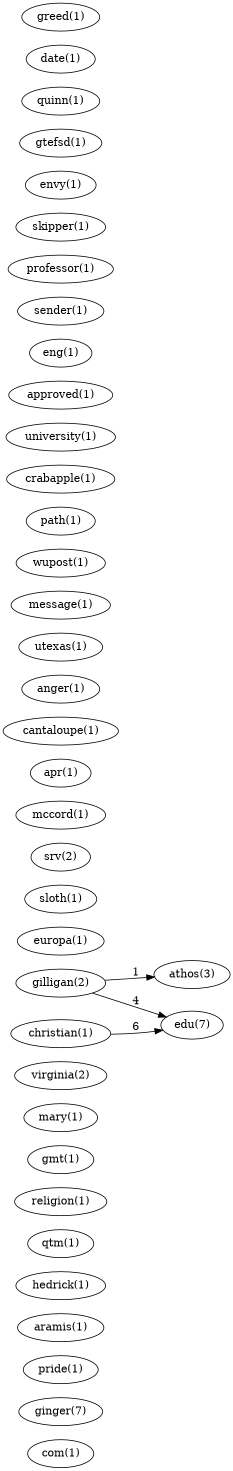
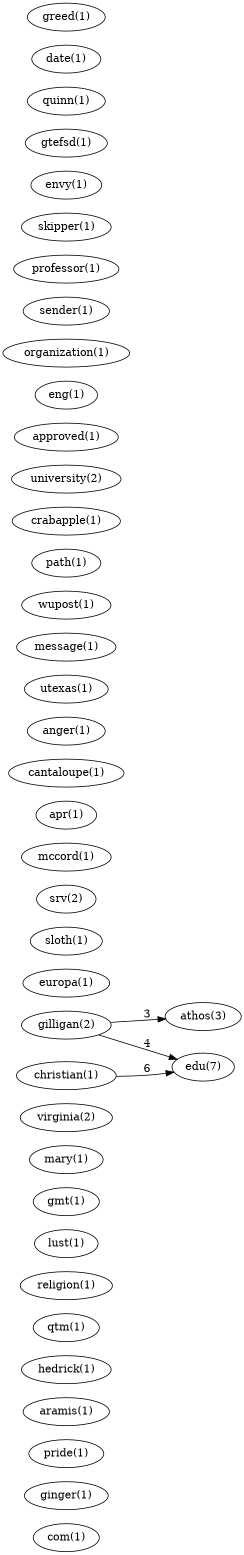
none -> (66, 353)
(61, 437) -> (66, 479)
(136, 973) -> (147, 1015)
none -> (66, 1244)
(61, 1412) -> (66, 1496)
